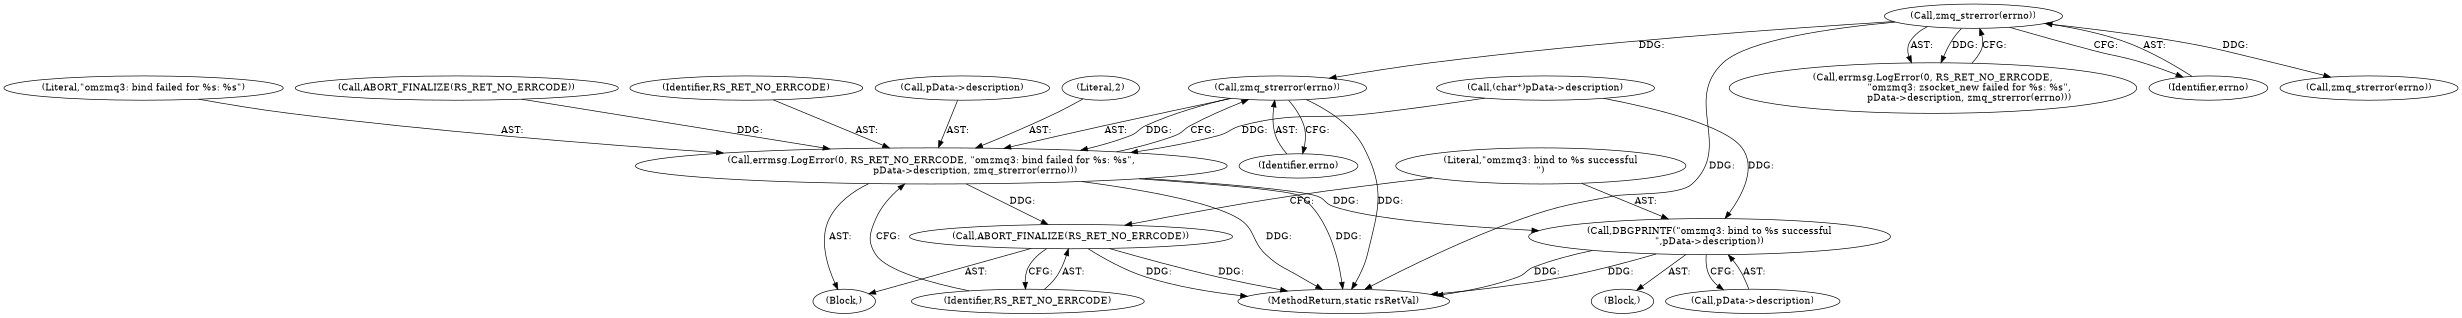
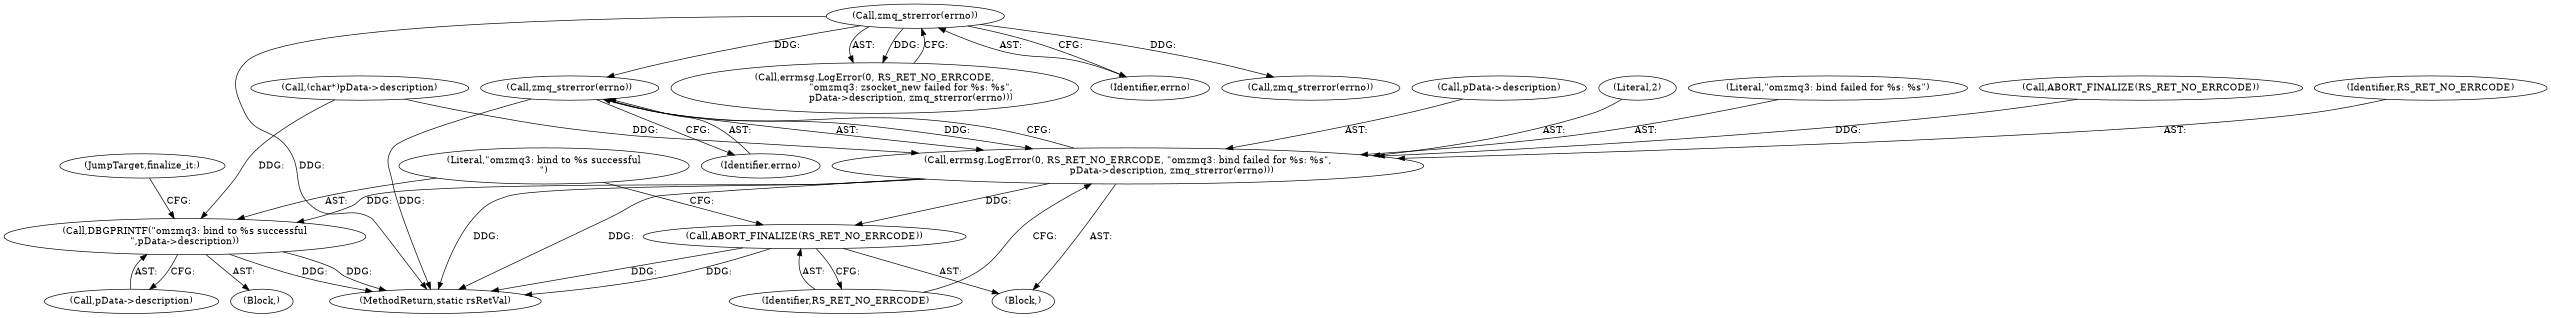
none -> (142, 166)
